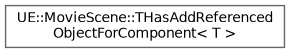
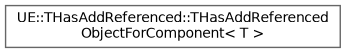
(145, 26) -> (173, 26)
